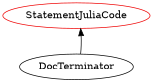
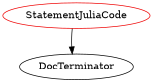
(81, 45) -> (72, 38)
